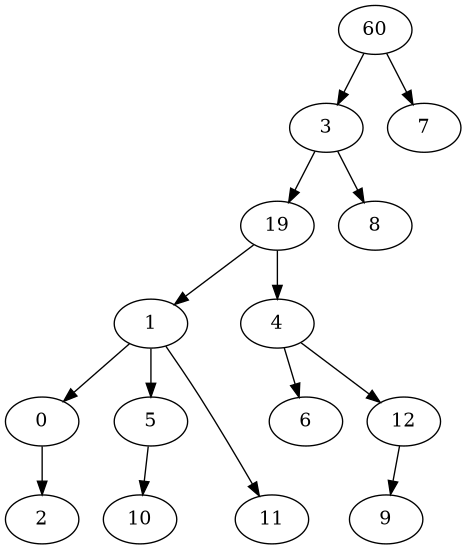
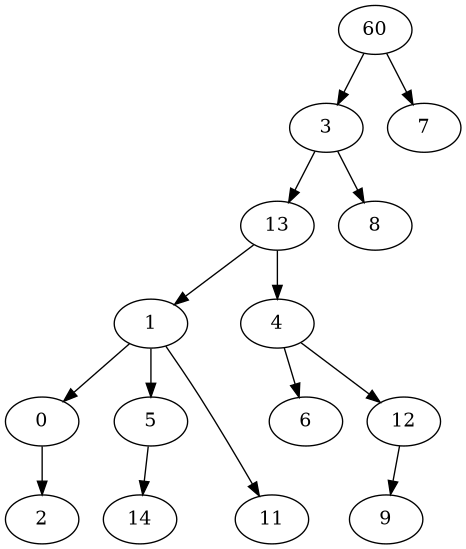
(277, 226) -> (277, 226)
(140, 519) -> (140, 519)
